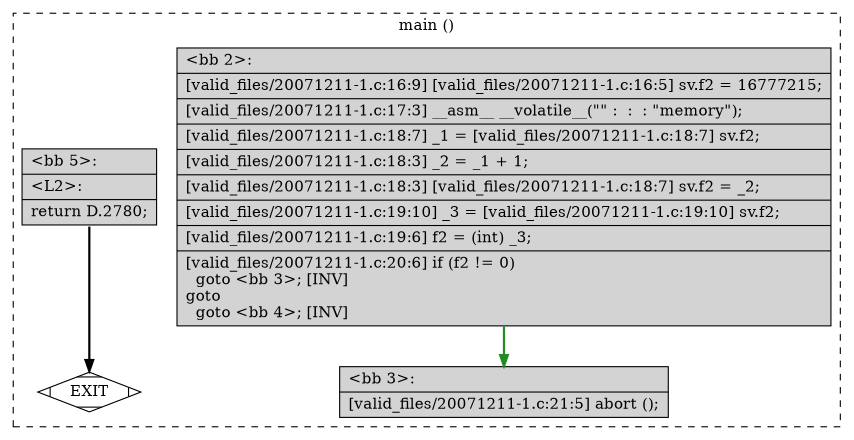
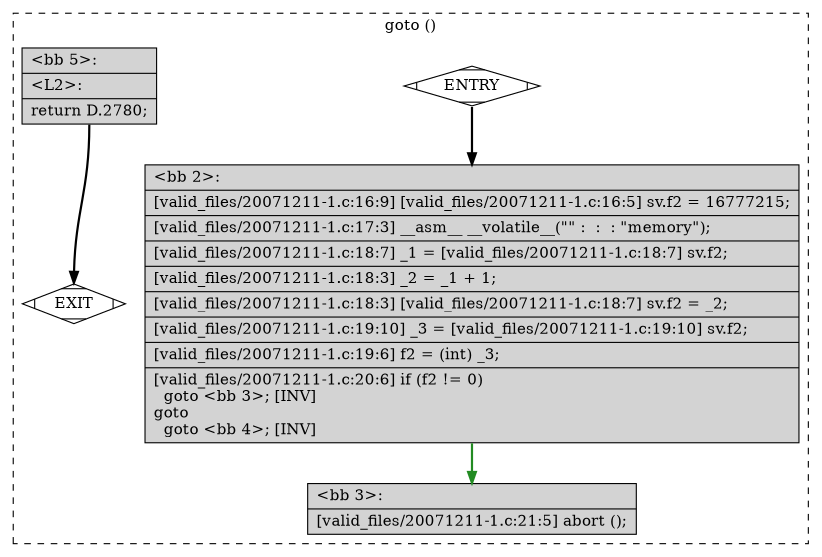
(427, 26) -> (411, 26)
none -> (472, 86)
